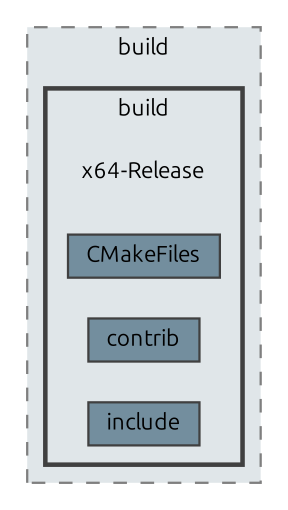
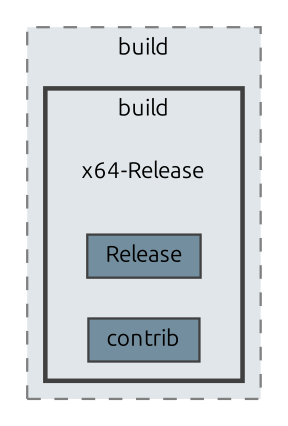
(144, 256) -> (144, 256)
(144, 424) -> none
